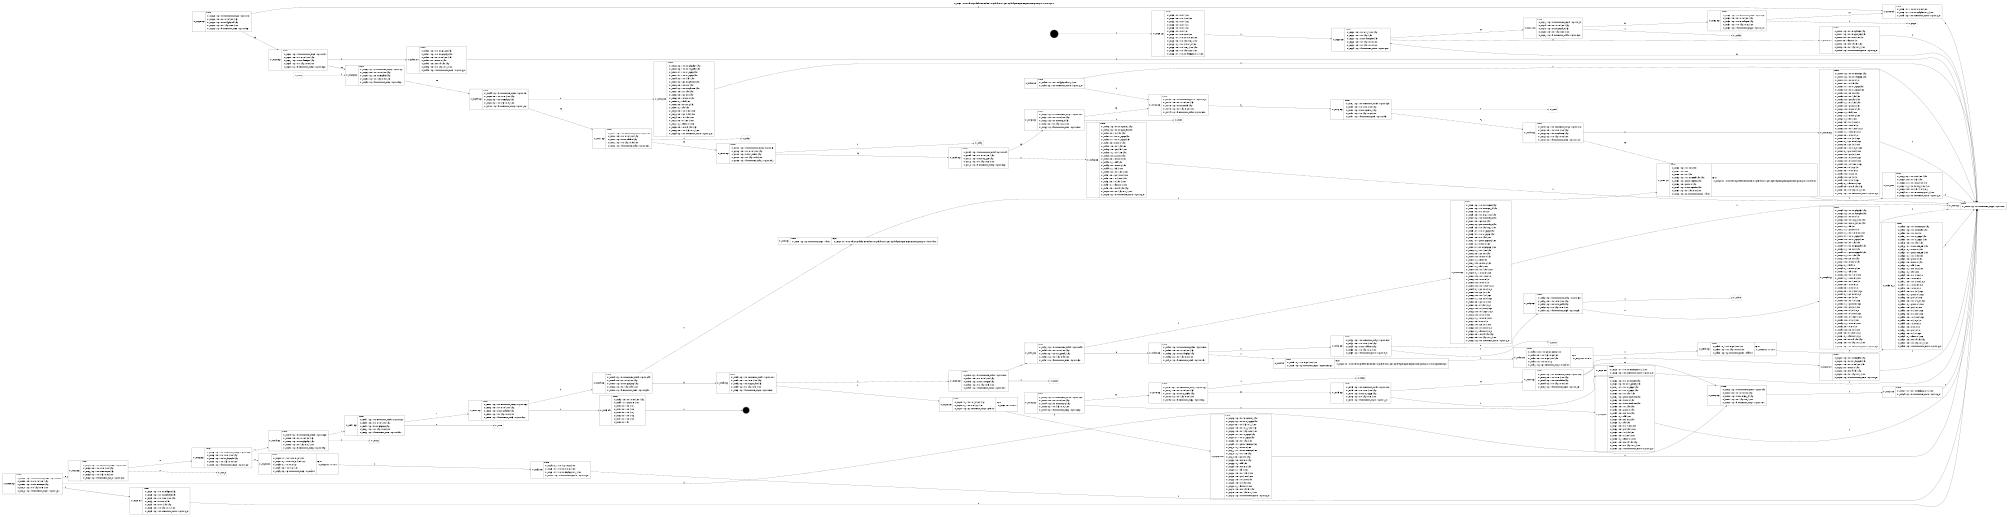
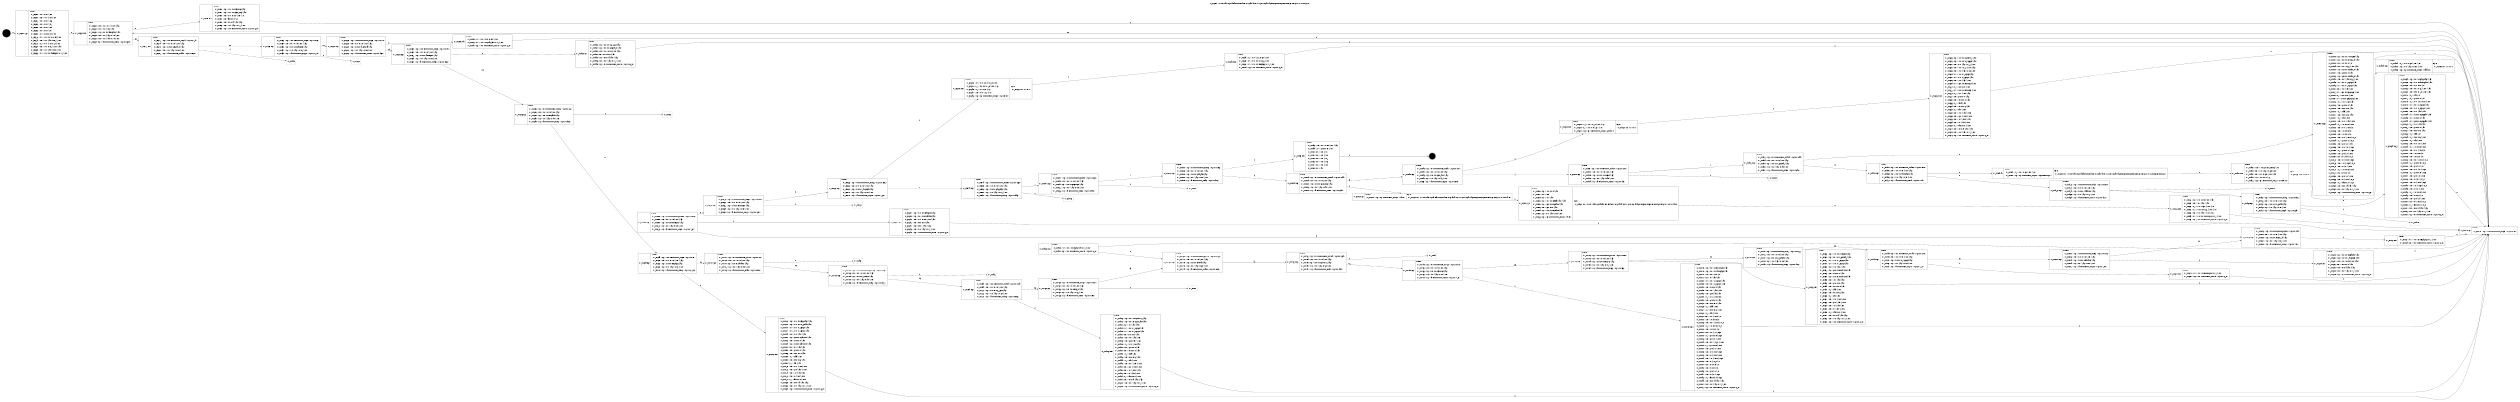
(1824, 16) -> (323, 46)
(323, 75) -> (617, 115)
(1628, 152) -> (1515, 266)
(1912, 286) -> none
(1361, 378) -> none
